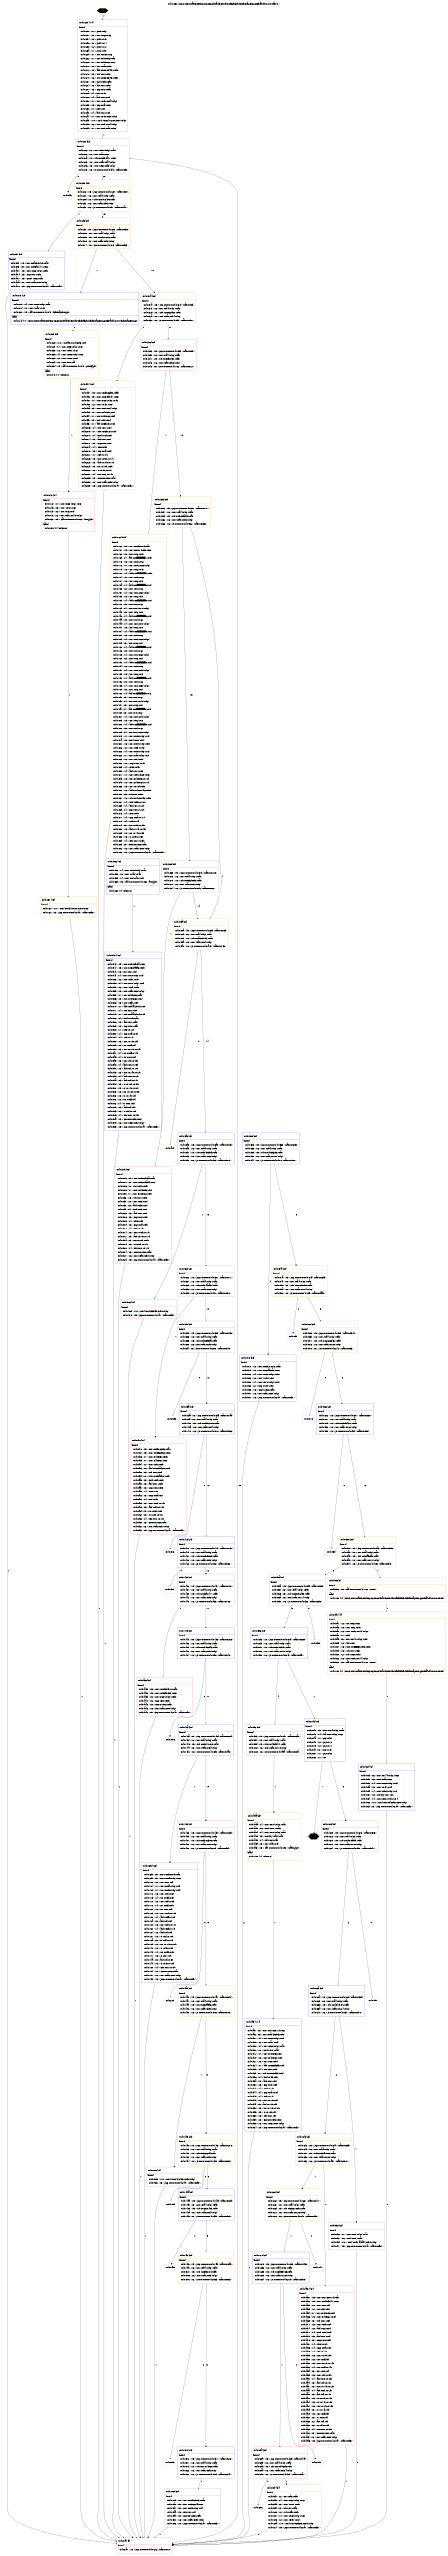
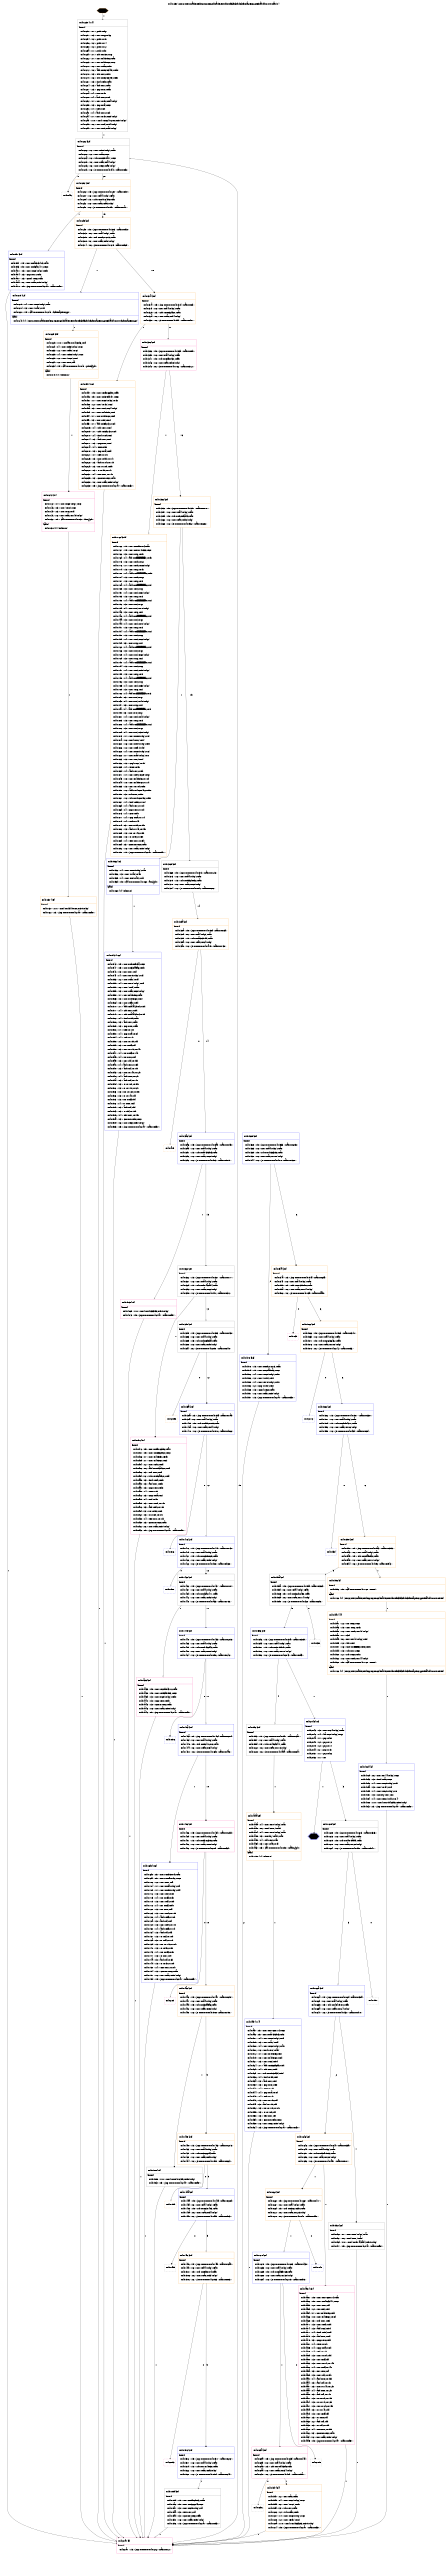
(219, 722) -> (178, 696)
(143, 1215) -> none
